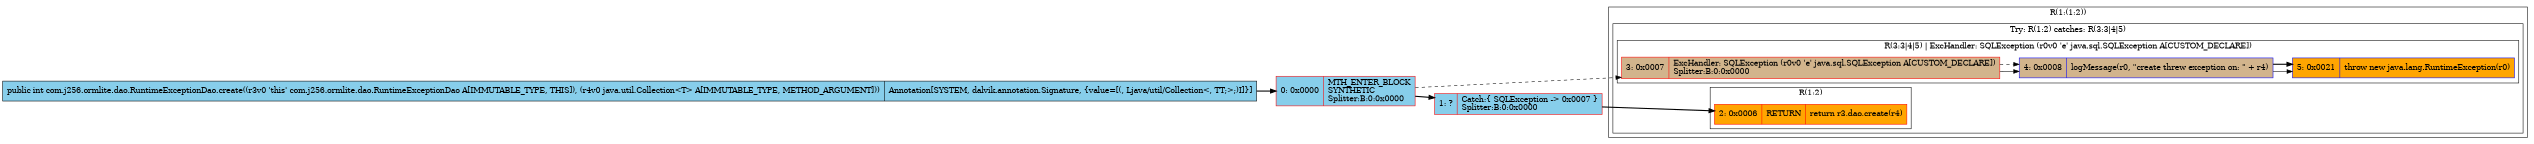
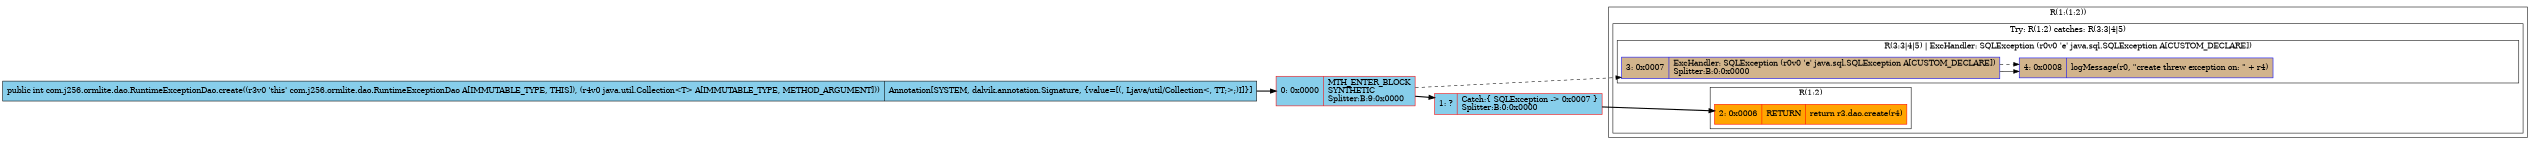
(1811, 68) -> (1811, 68)
(2403, 68) -> none
(1366, 99) -> (1366, 99)
